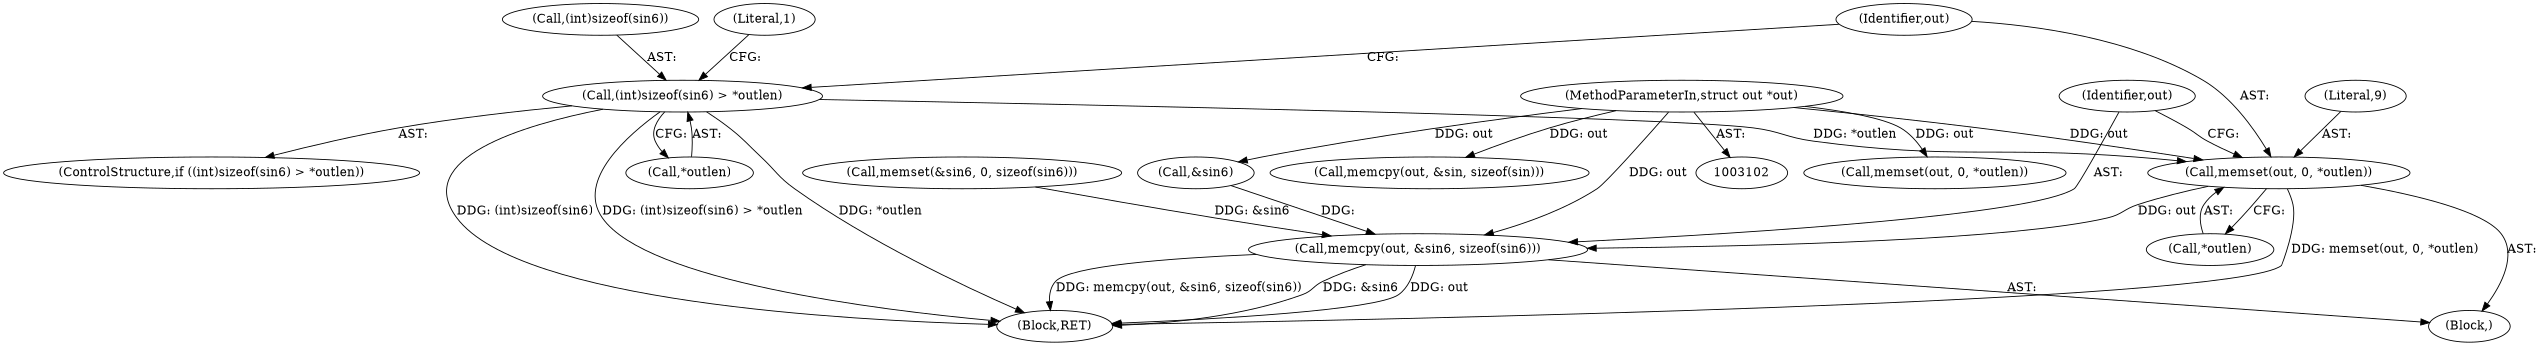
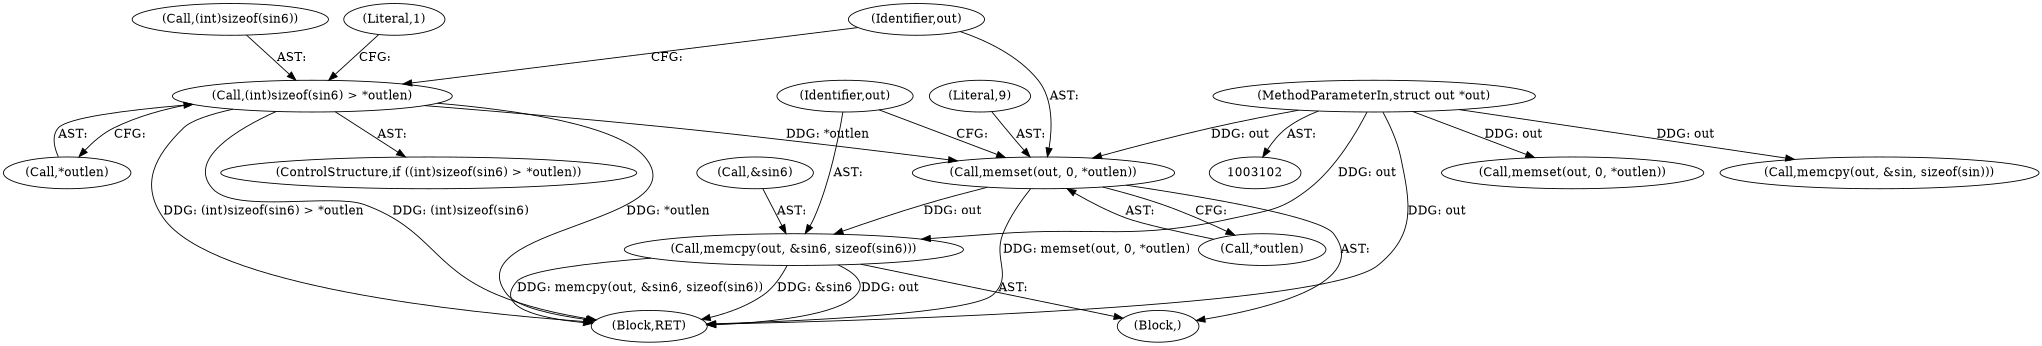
(1414, 131) -> (1132, 306)
(962, 173) -> none
(1340, 211) -> (794, 211)
